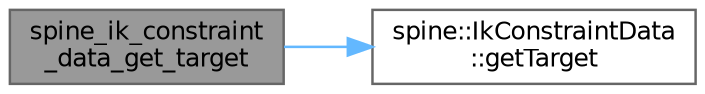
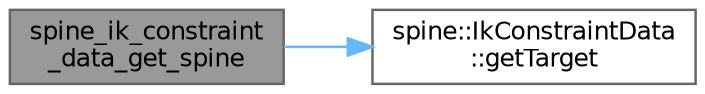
(147, 47) -> (147, 47)
